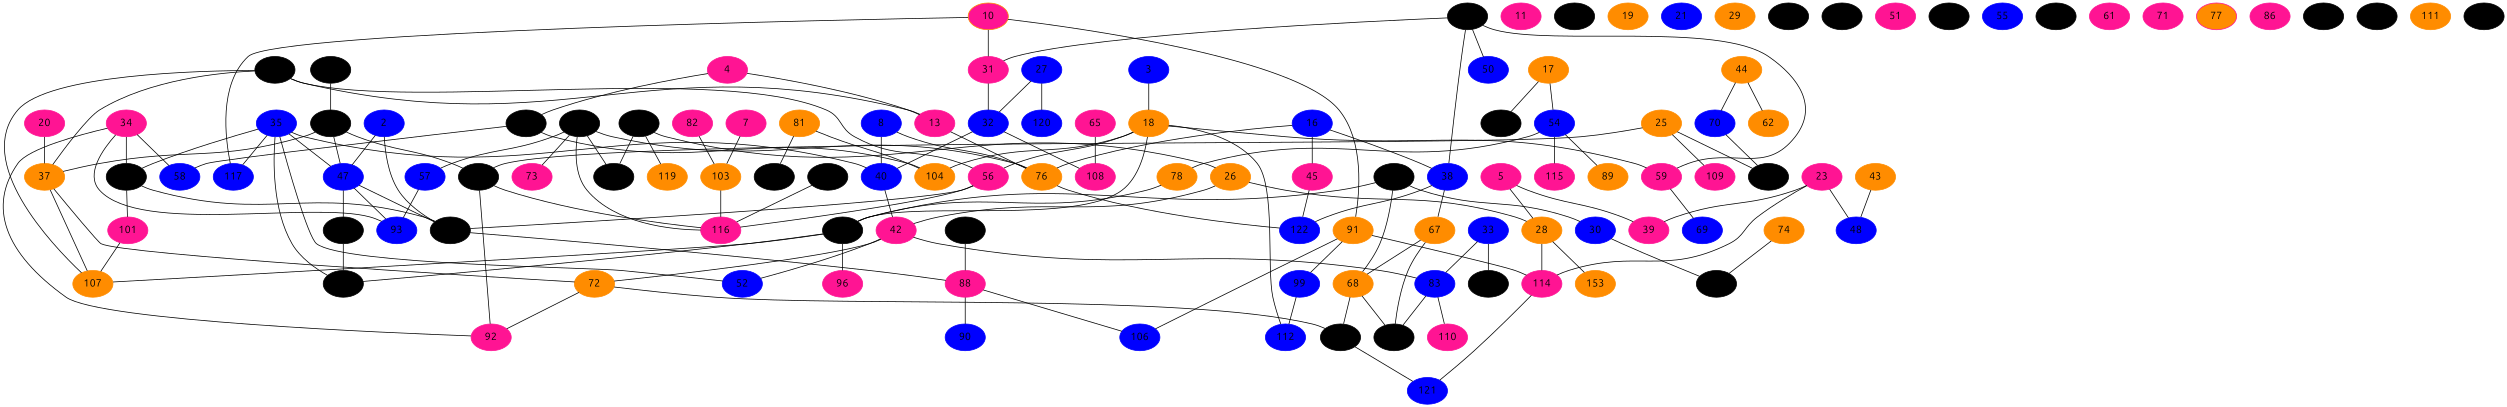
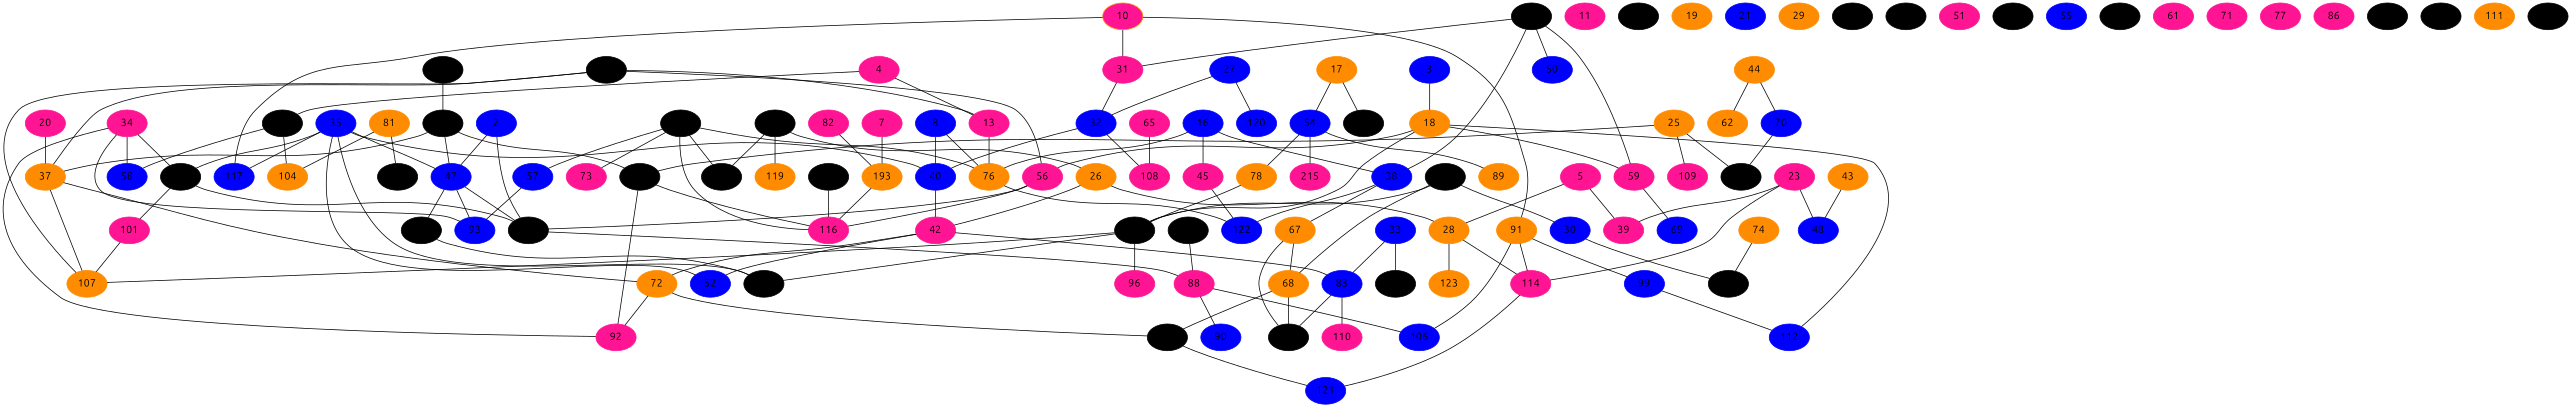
(2217, 16) -> (2281, 16)
(1032, 151) -> none
(721, 177) -> (882, 177)
(1554, 177) -> (1310, 177)
(1595, 284) -> (1449, 284)
